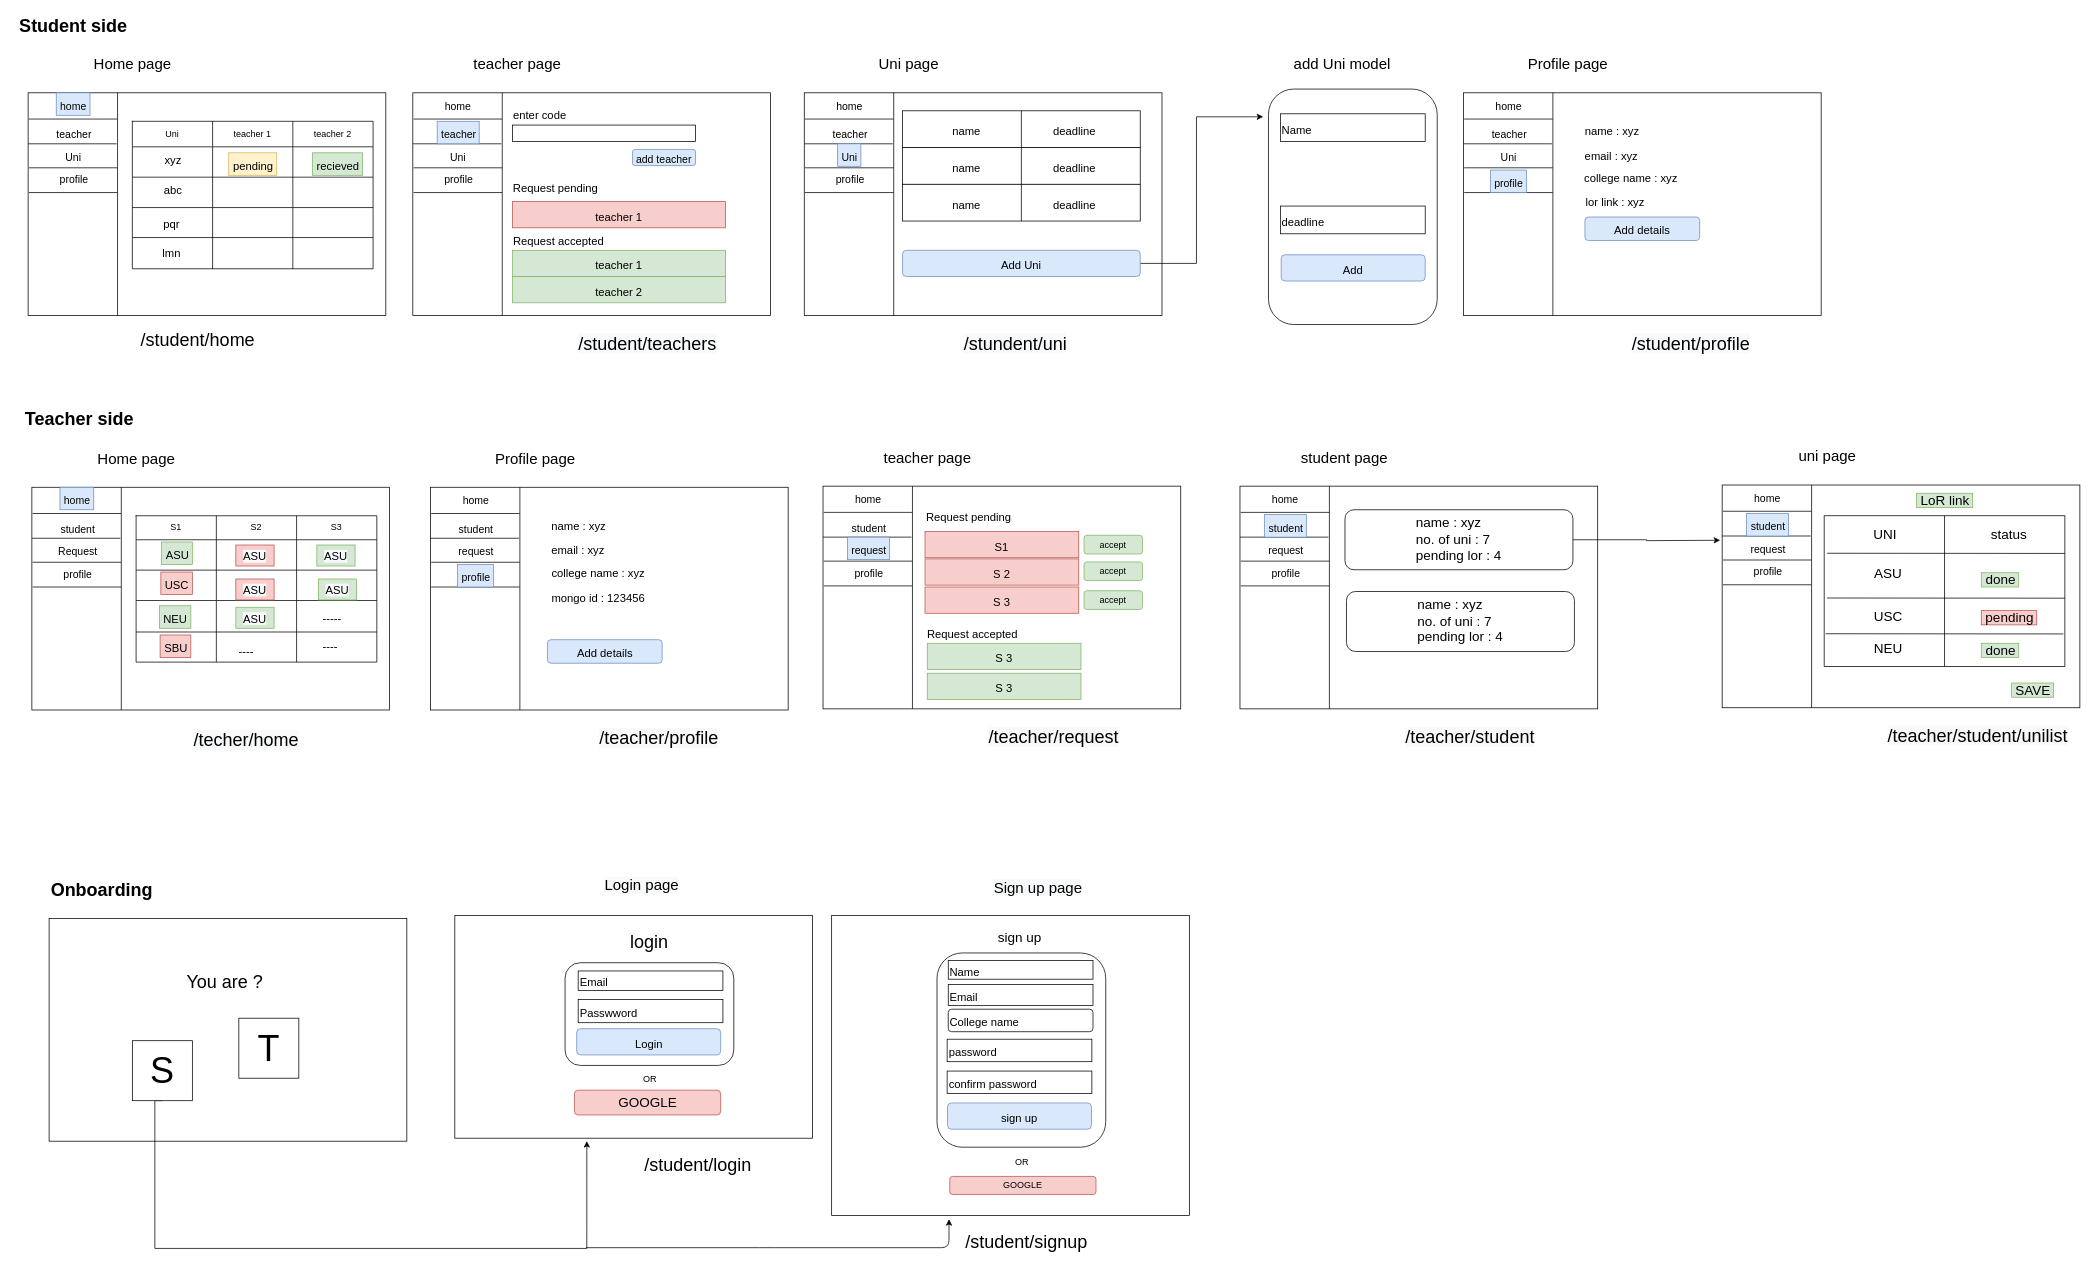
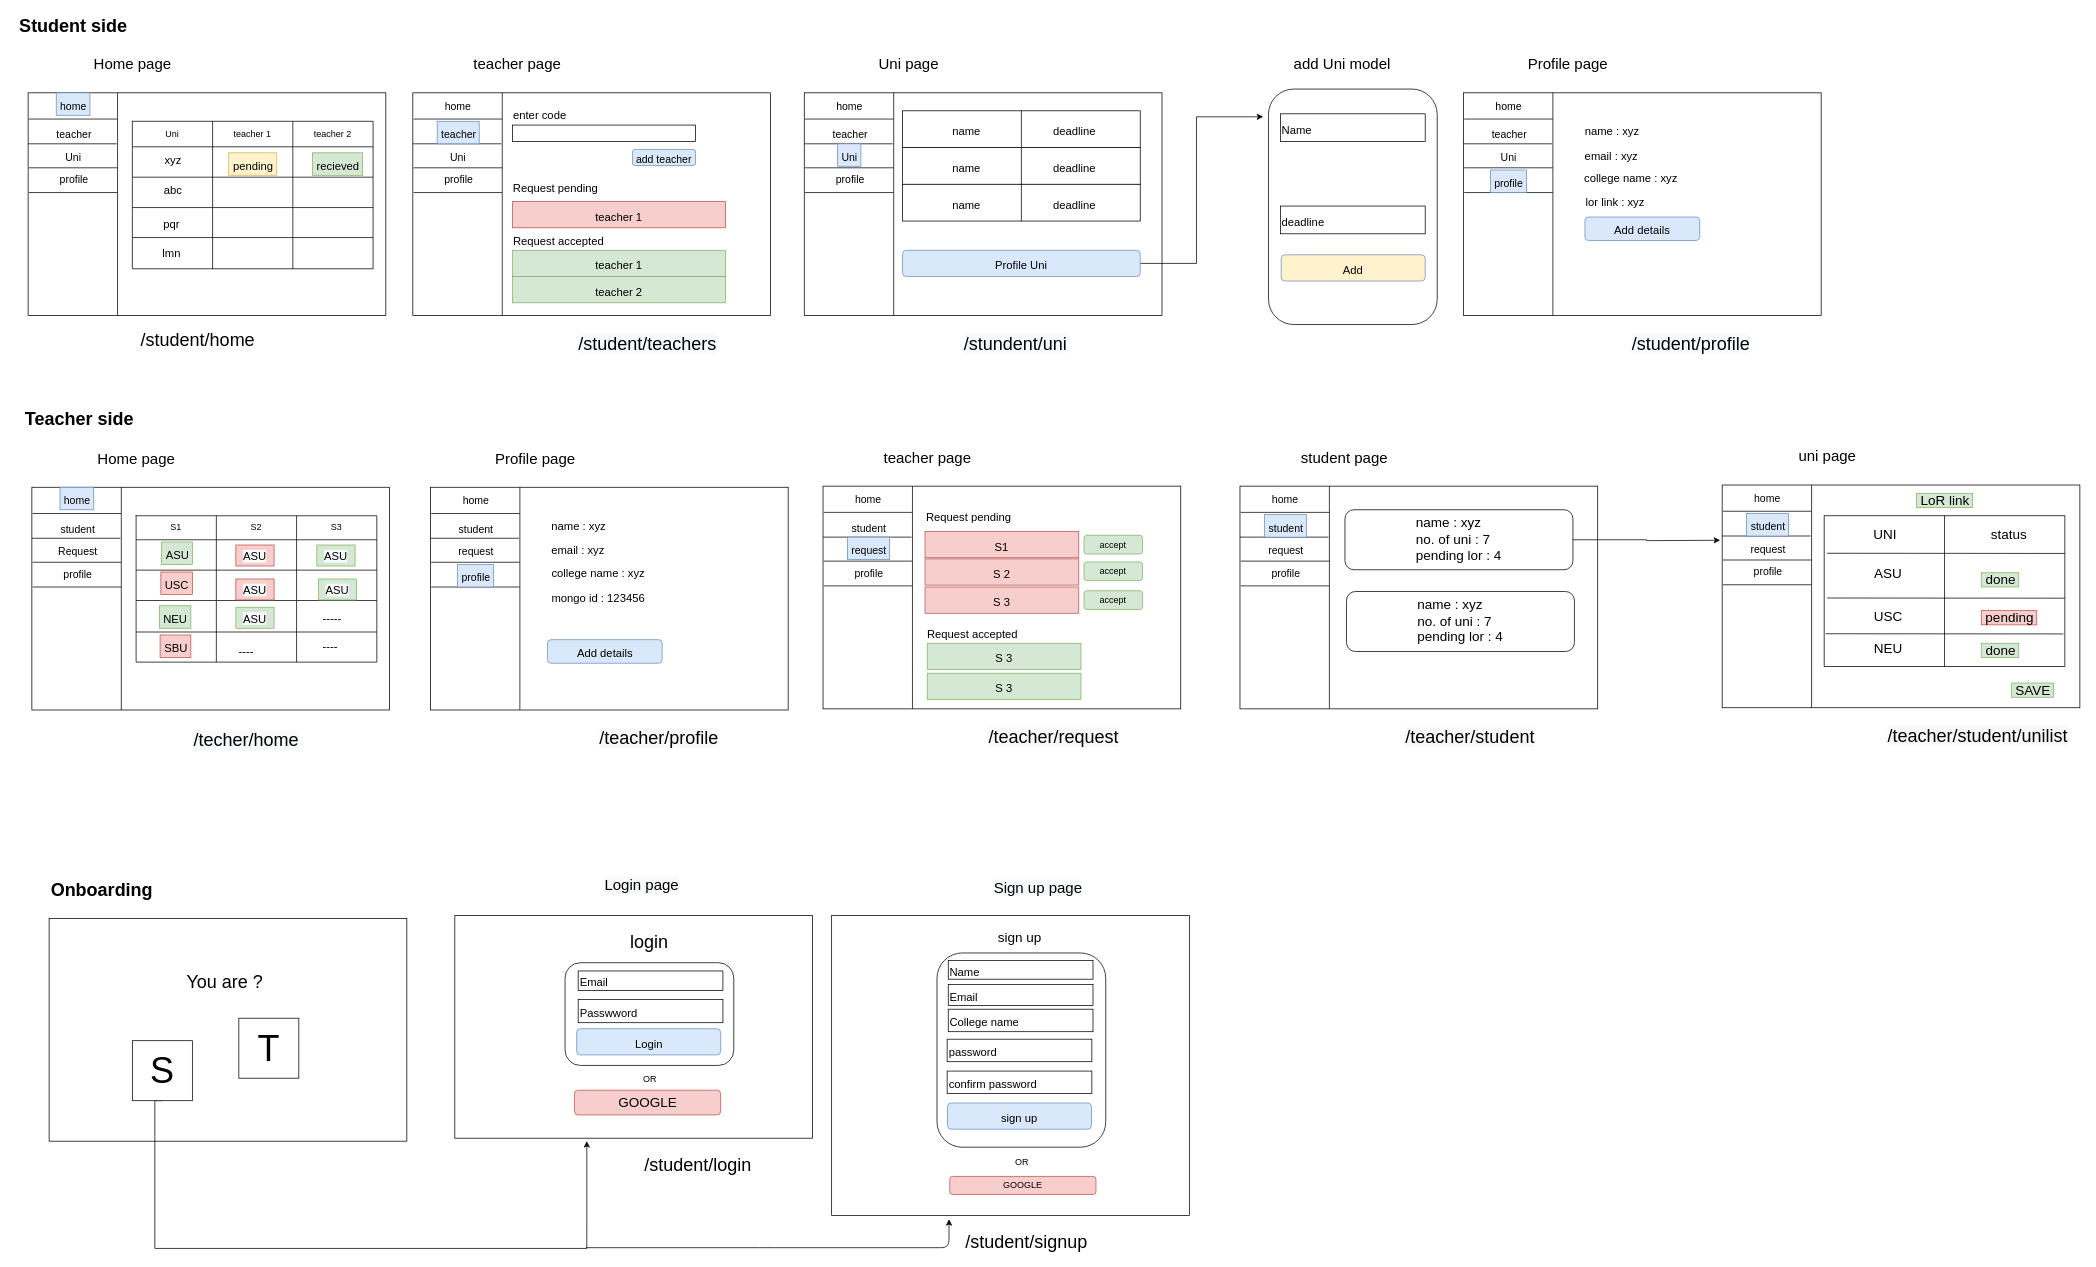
(1022, 264) -> (1022, 264)
(1353, 268) -> (1353, 268)
(1021, 1020) -> (1021, 1020)
